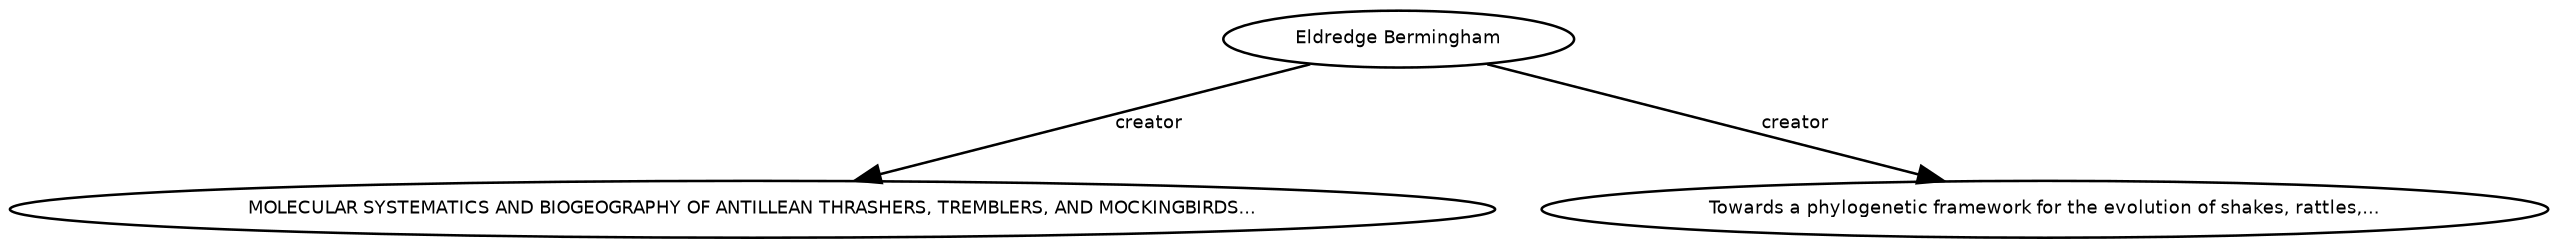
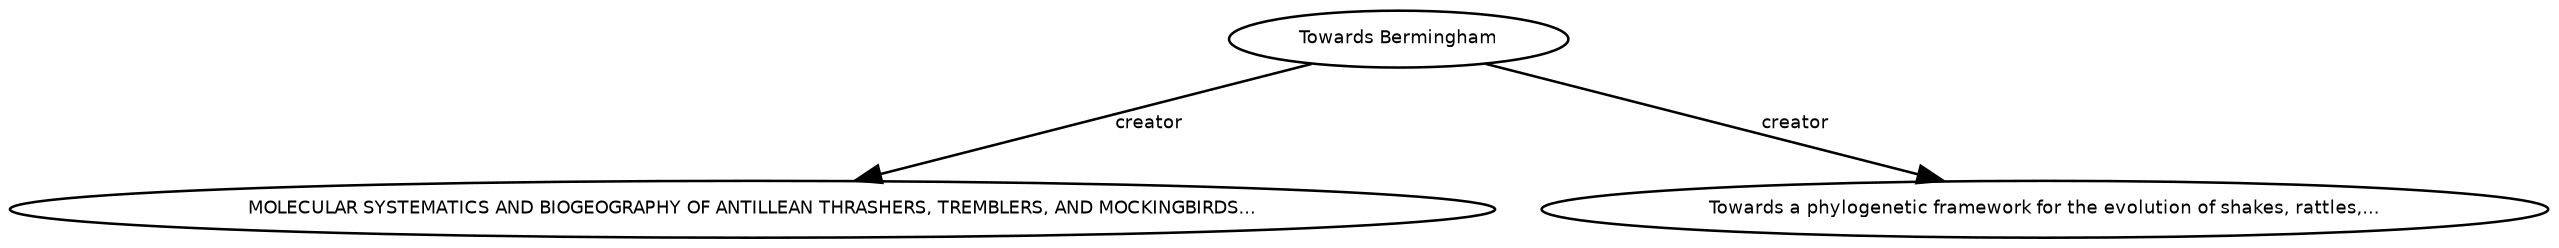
(1399, 39) -> (1399, 39)
